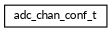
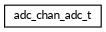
(56, 16) -> (53, 16)
